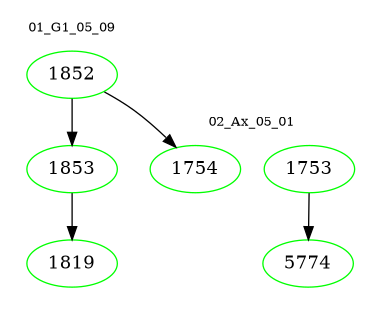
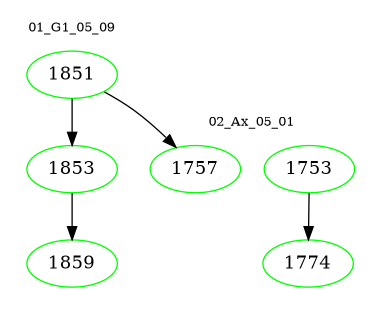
(72, 75) -> (72, 75)
(195, 169) -> (195, 169)
(72, 264) -> (72, 264)
(308, 264) -> (308, 264)
